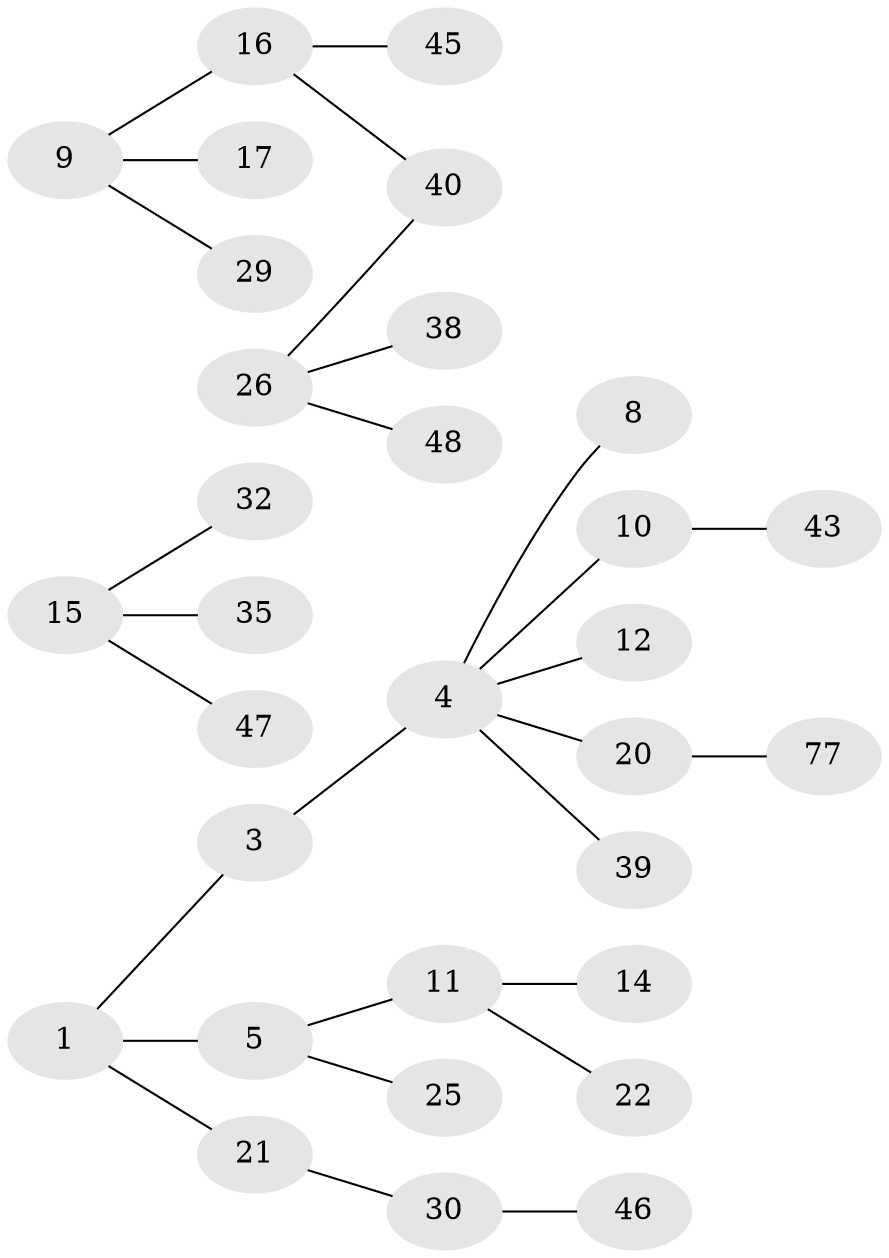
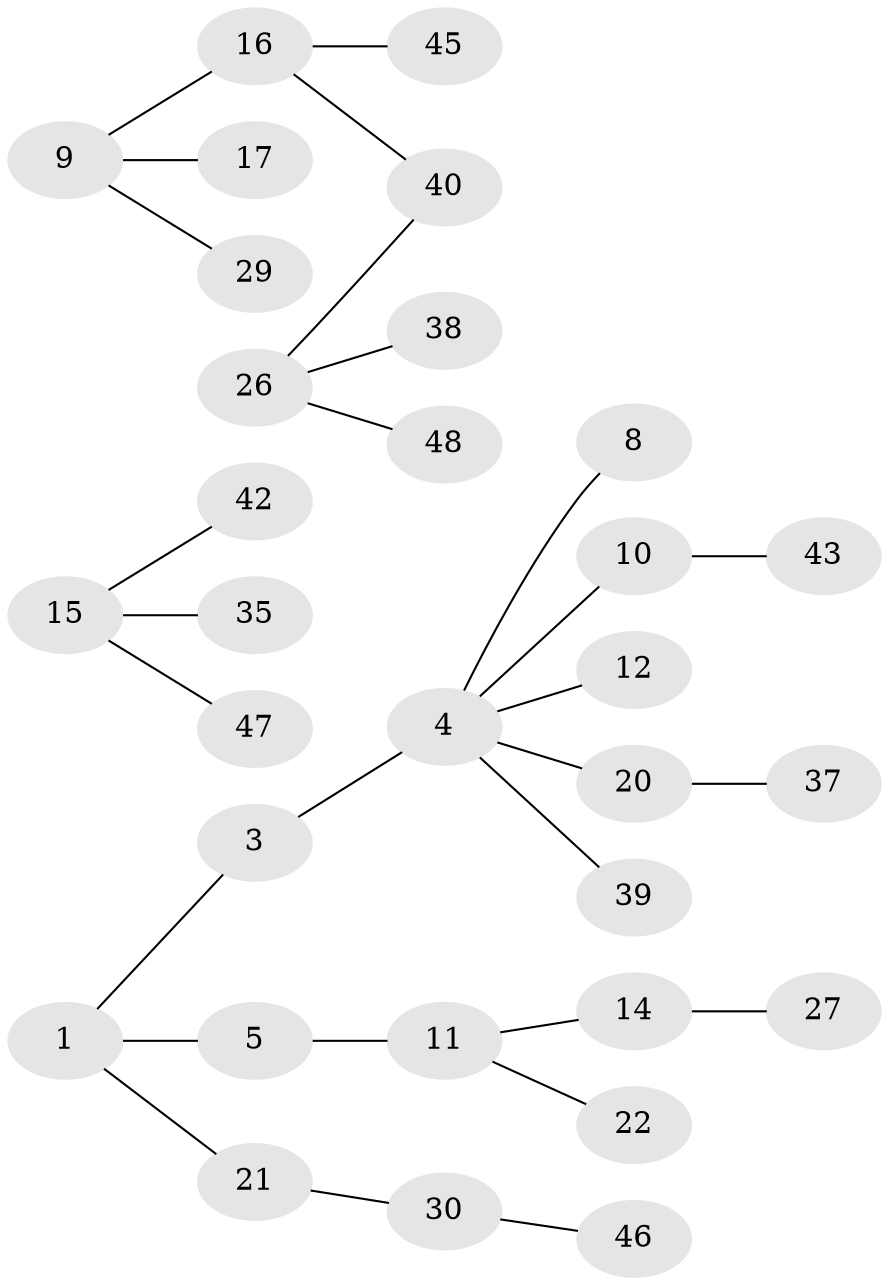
(255, 501) -> (255, 501)
(824, 756) -> (824, 784)
none -> (824, 1011)
(445, 1098) -> none
